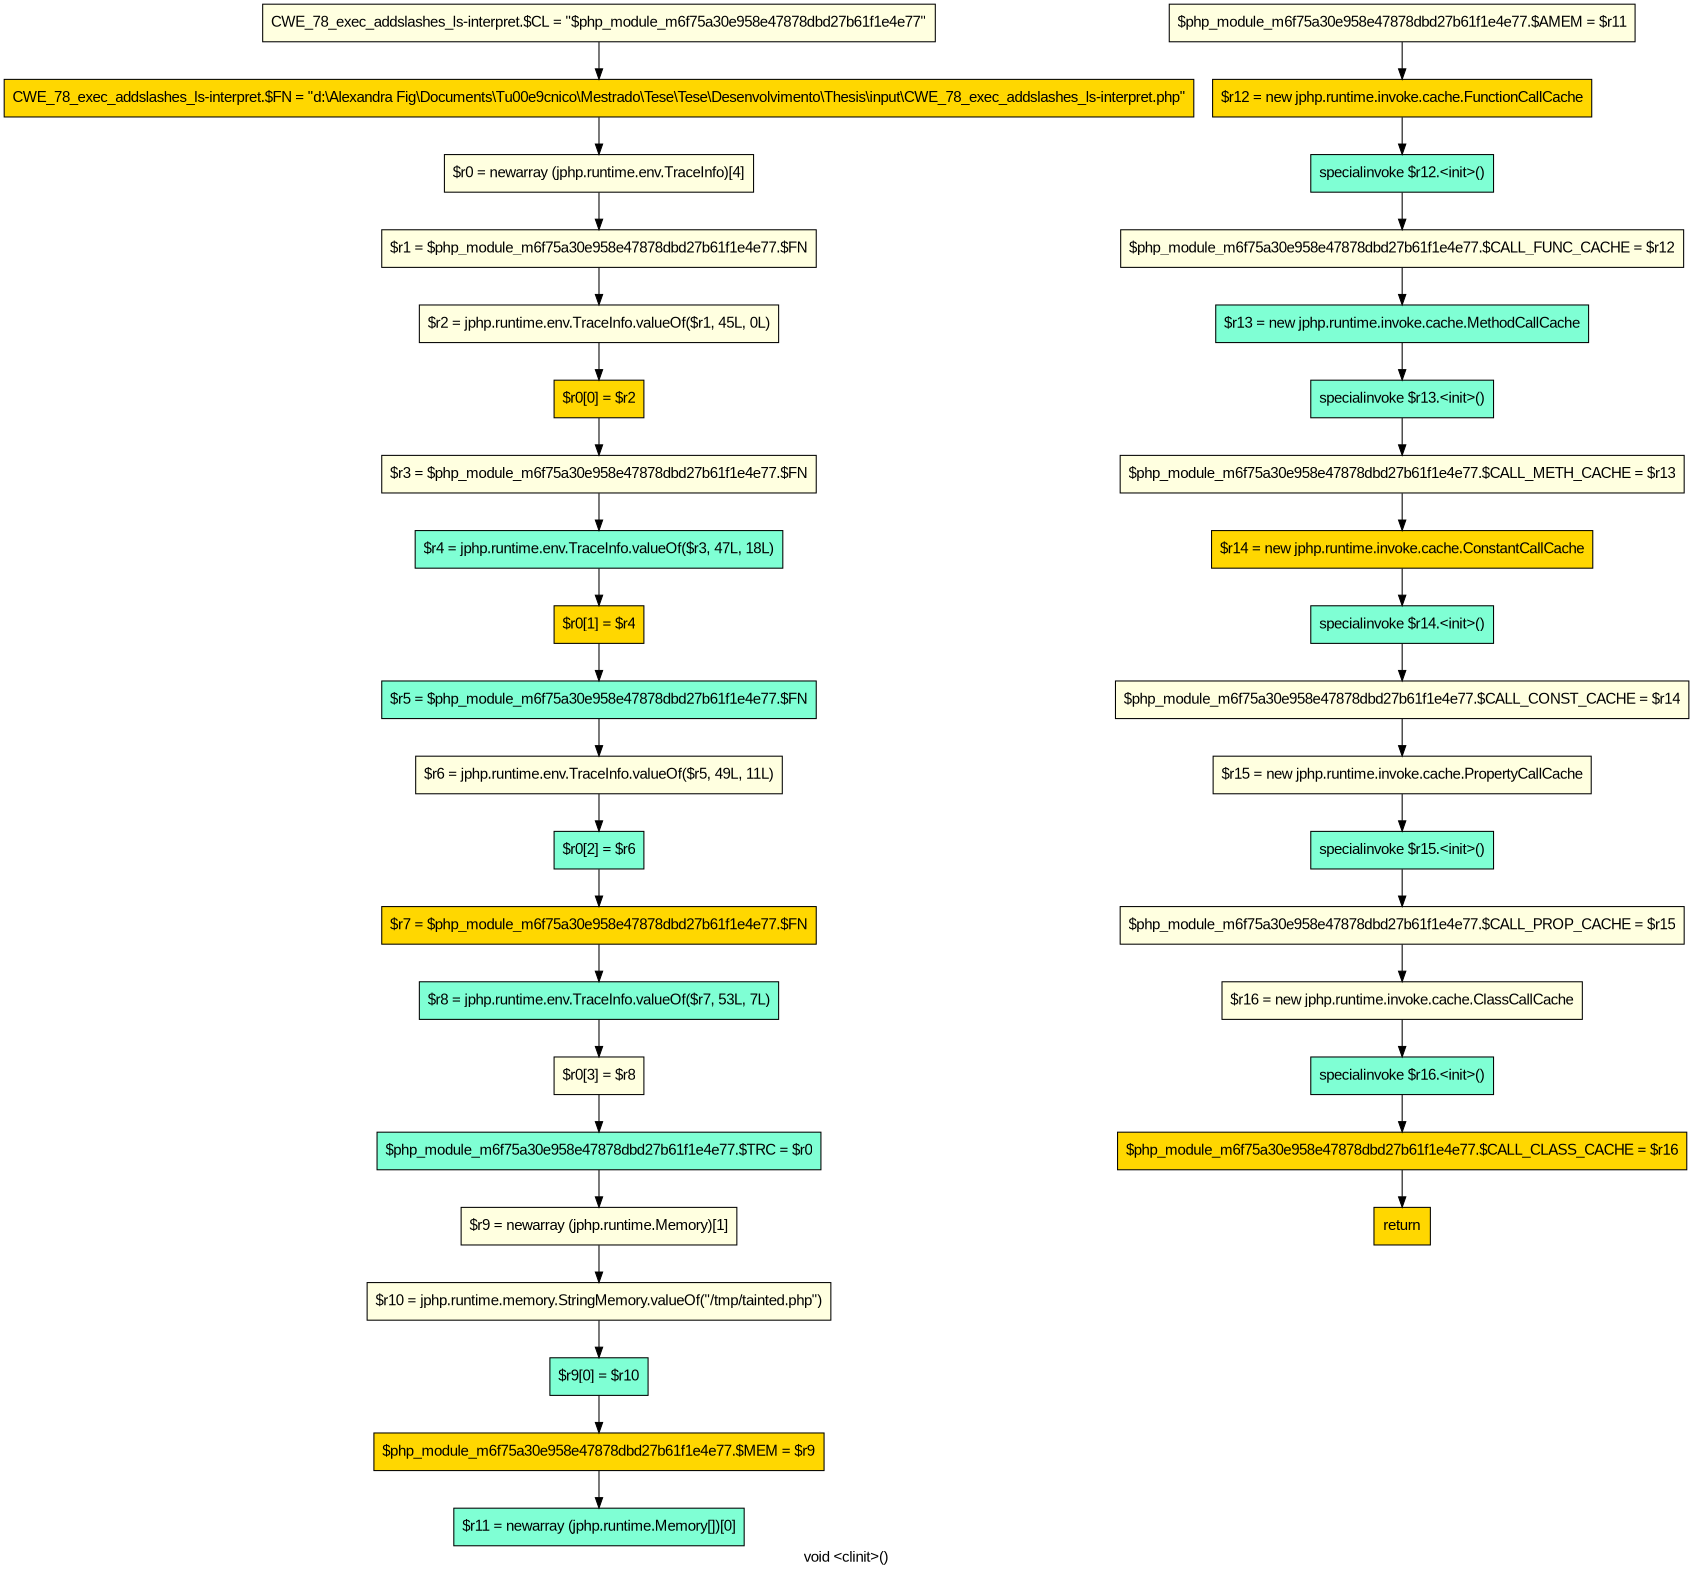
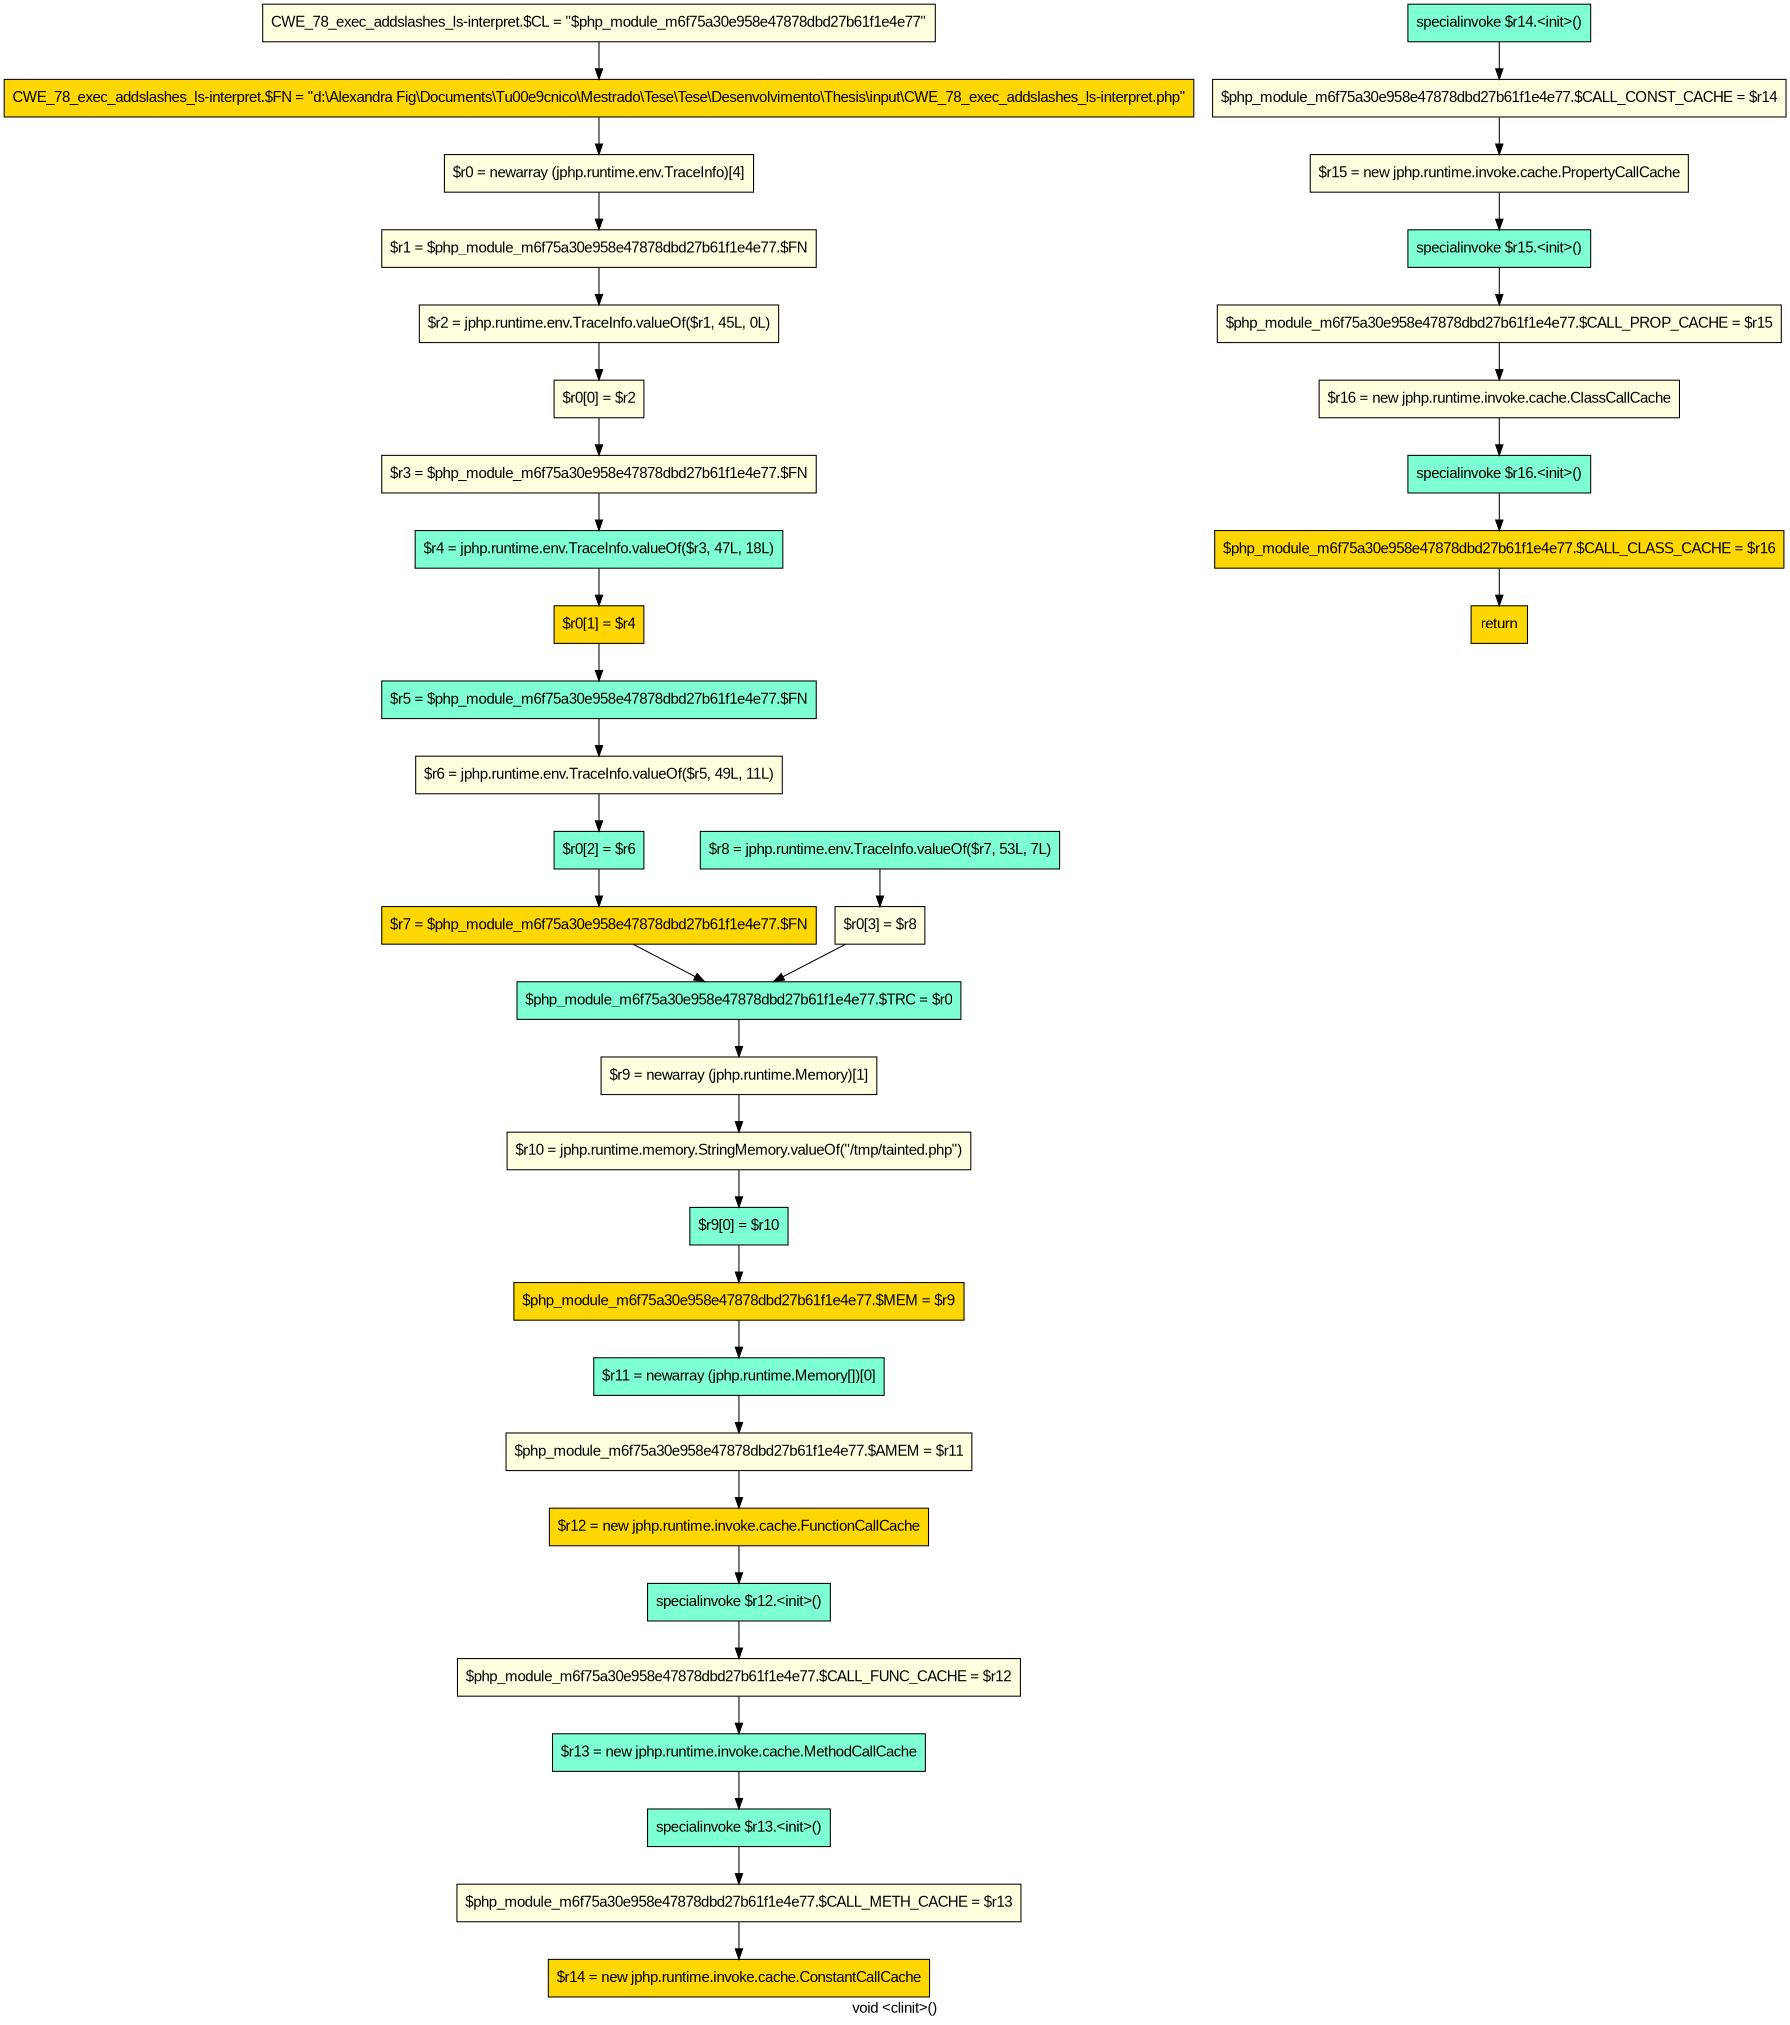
(599, 399) -> (599, 399)
(1402, 582) -> none
(599, 958) -> (664, 960)
none -> (739, 1409)
